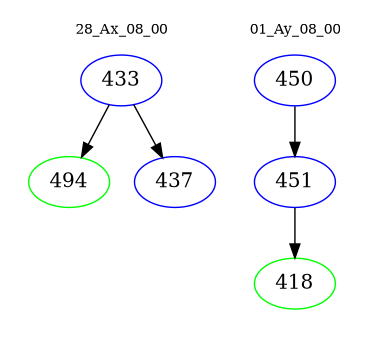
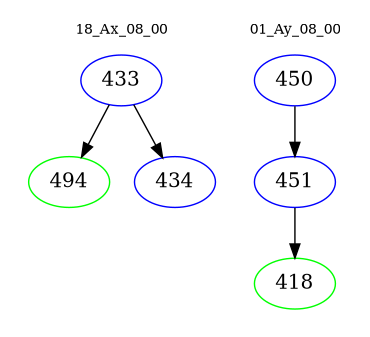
(122, 30) -> (122, 30)
(175, 182) -> (175, 182)
